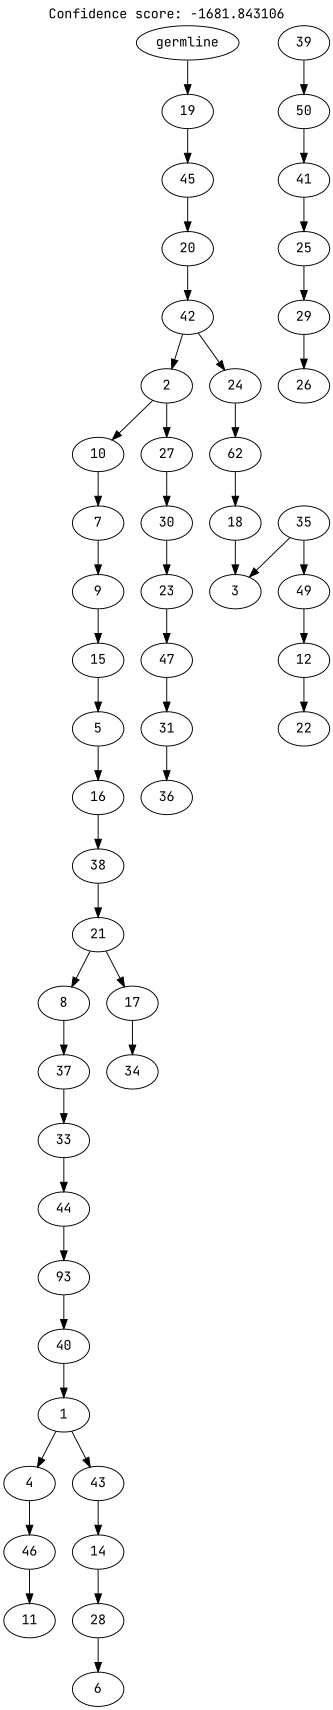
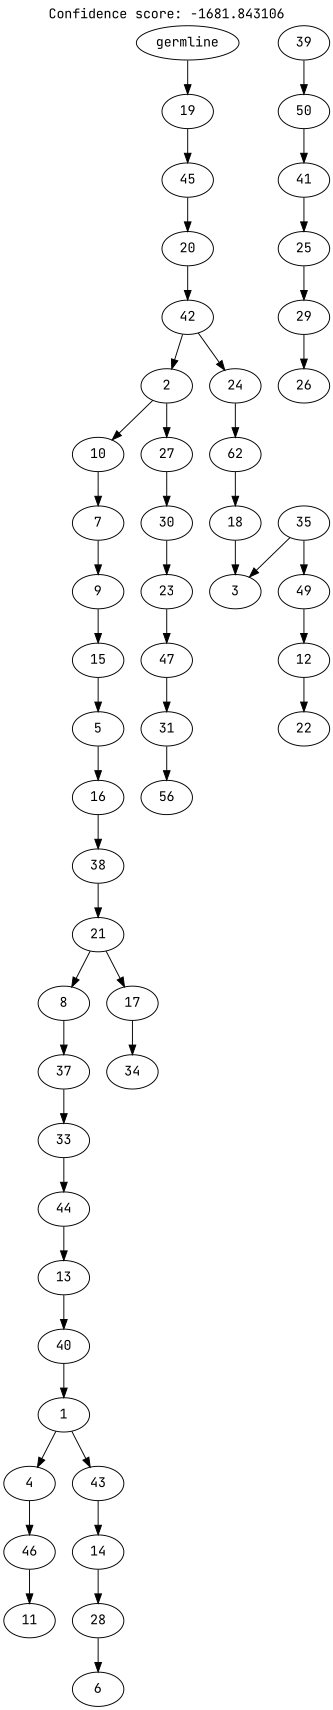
(167, 797) -> (167, 797)
(64, 1278) -> (64, 1278)
